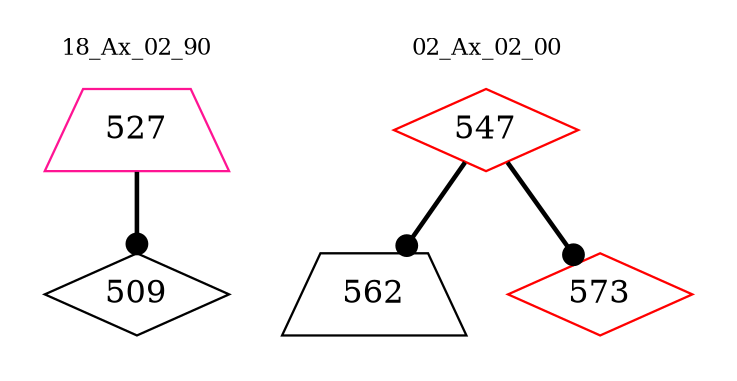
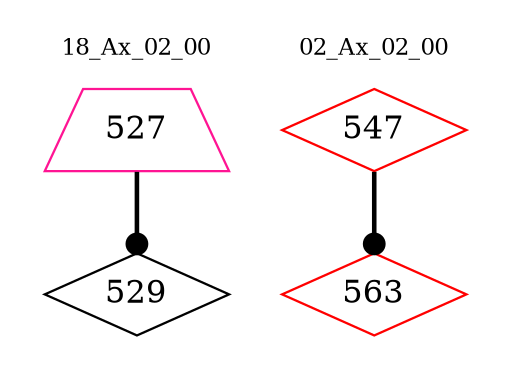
(137, 49) -> (137, 49)
(137, 294) -> (137, 294)
(374, 294) -> none
(600, 294) -> (374, 294)
